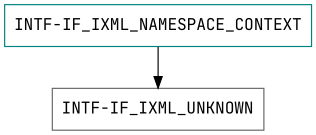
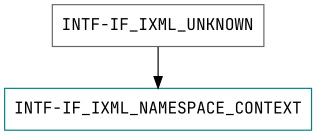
(158, 62) -> (158, 62)
